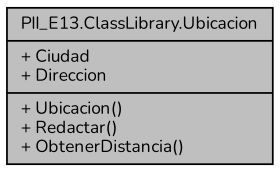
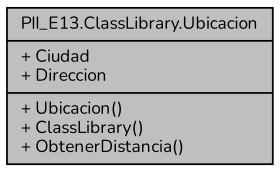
(70, 128) -> (83, 128)
